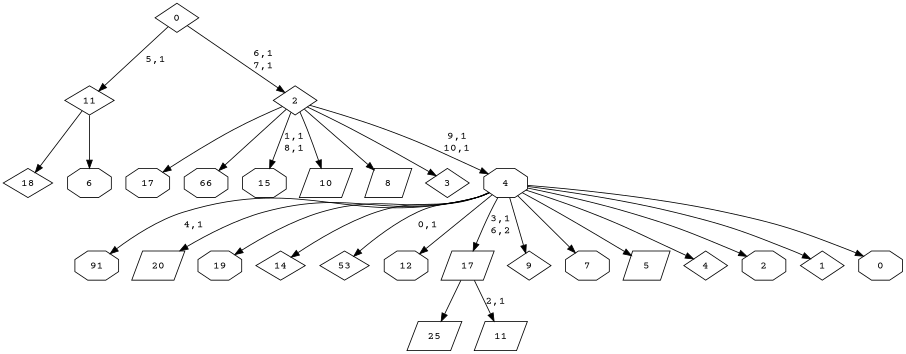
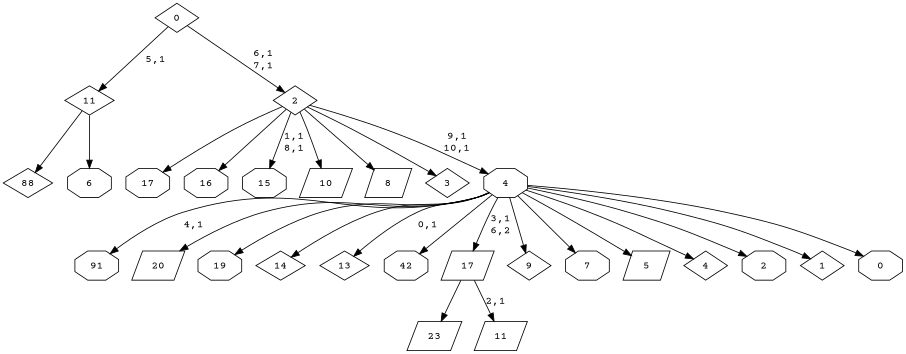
(28, 183) -> (28, 183)
(206, 183) -> (206, 183)
(345, 266) -> (345, 266)
(406, 266) -> (406, 266)
(434, 336) -> (434, 336)
